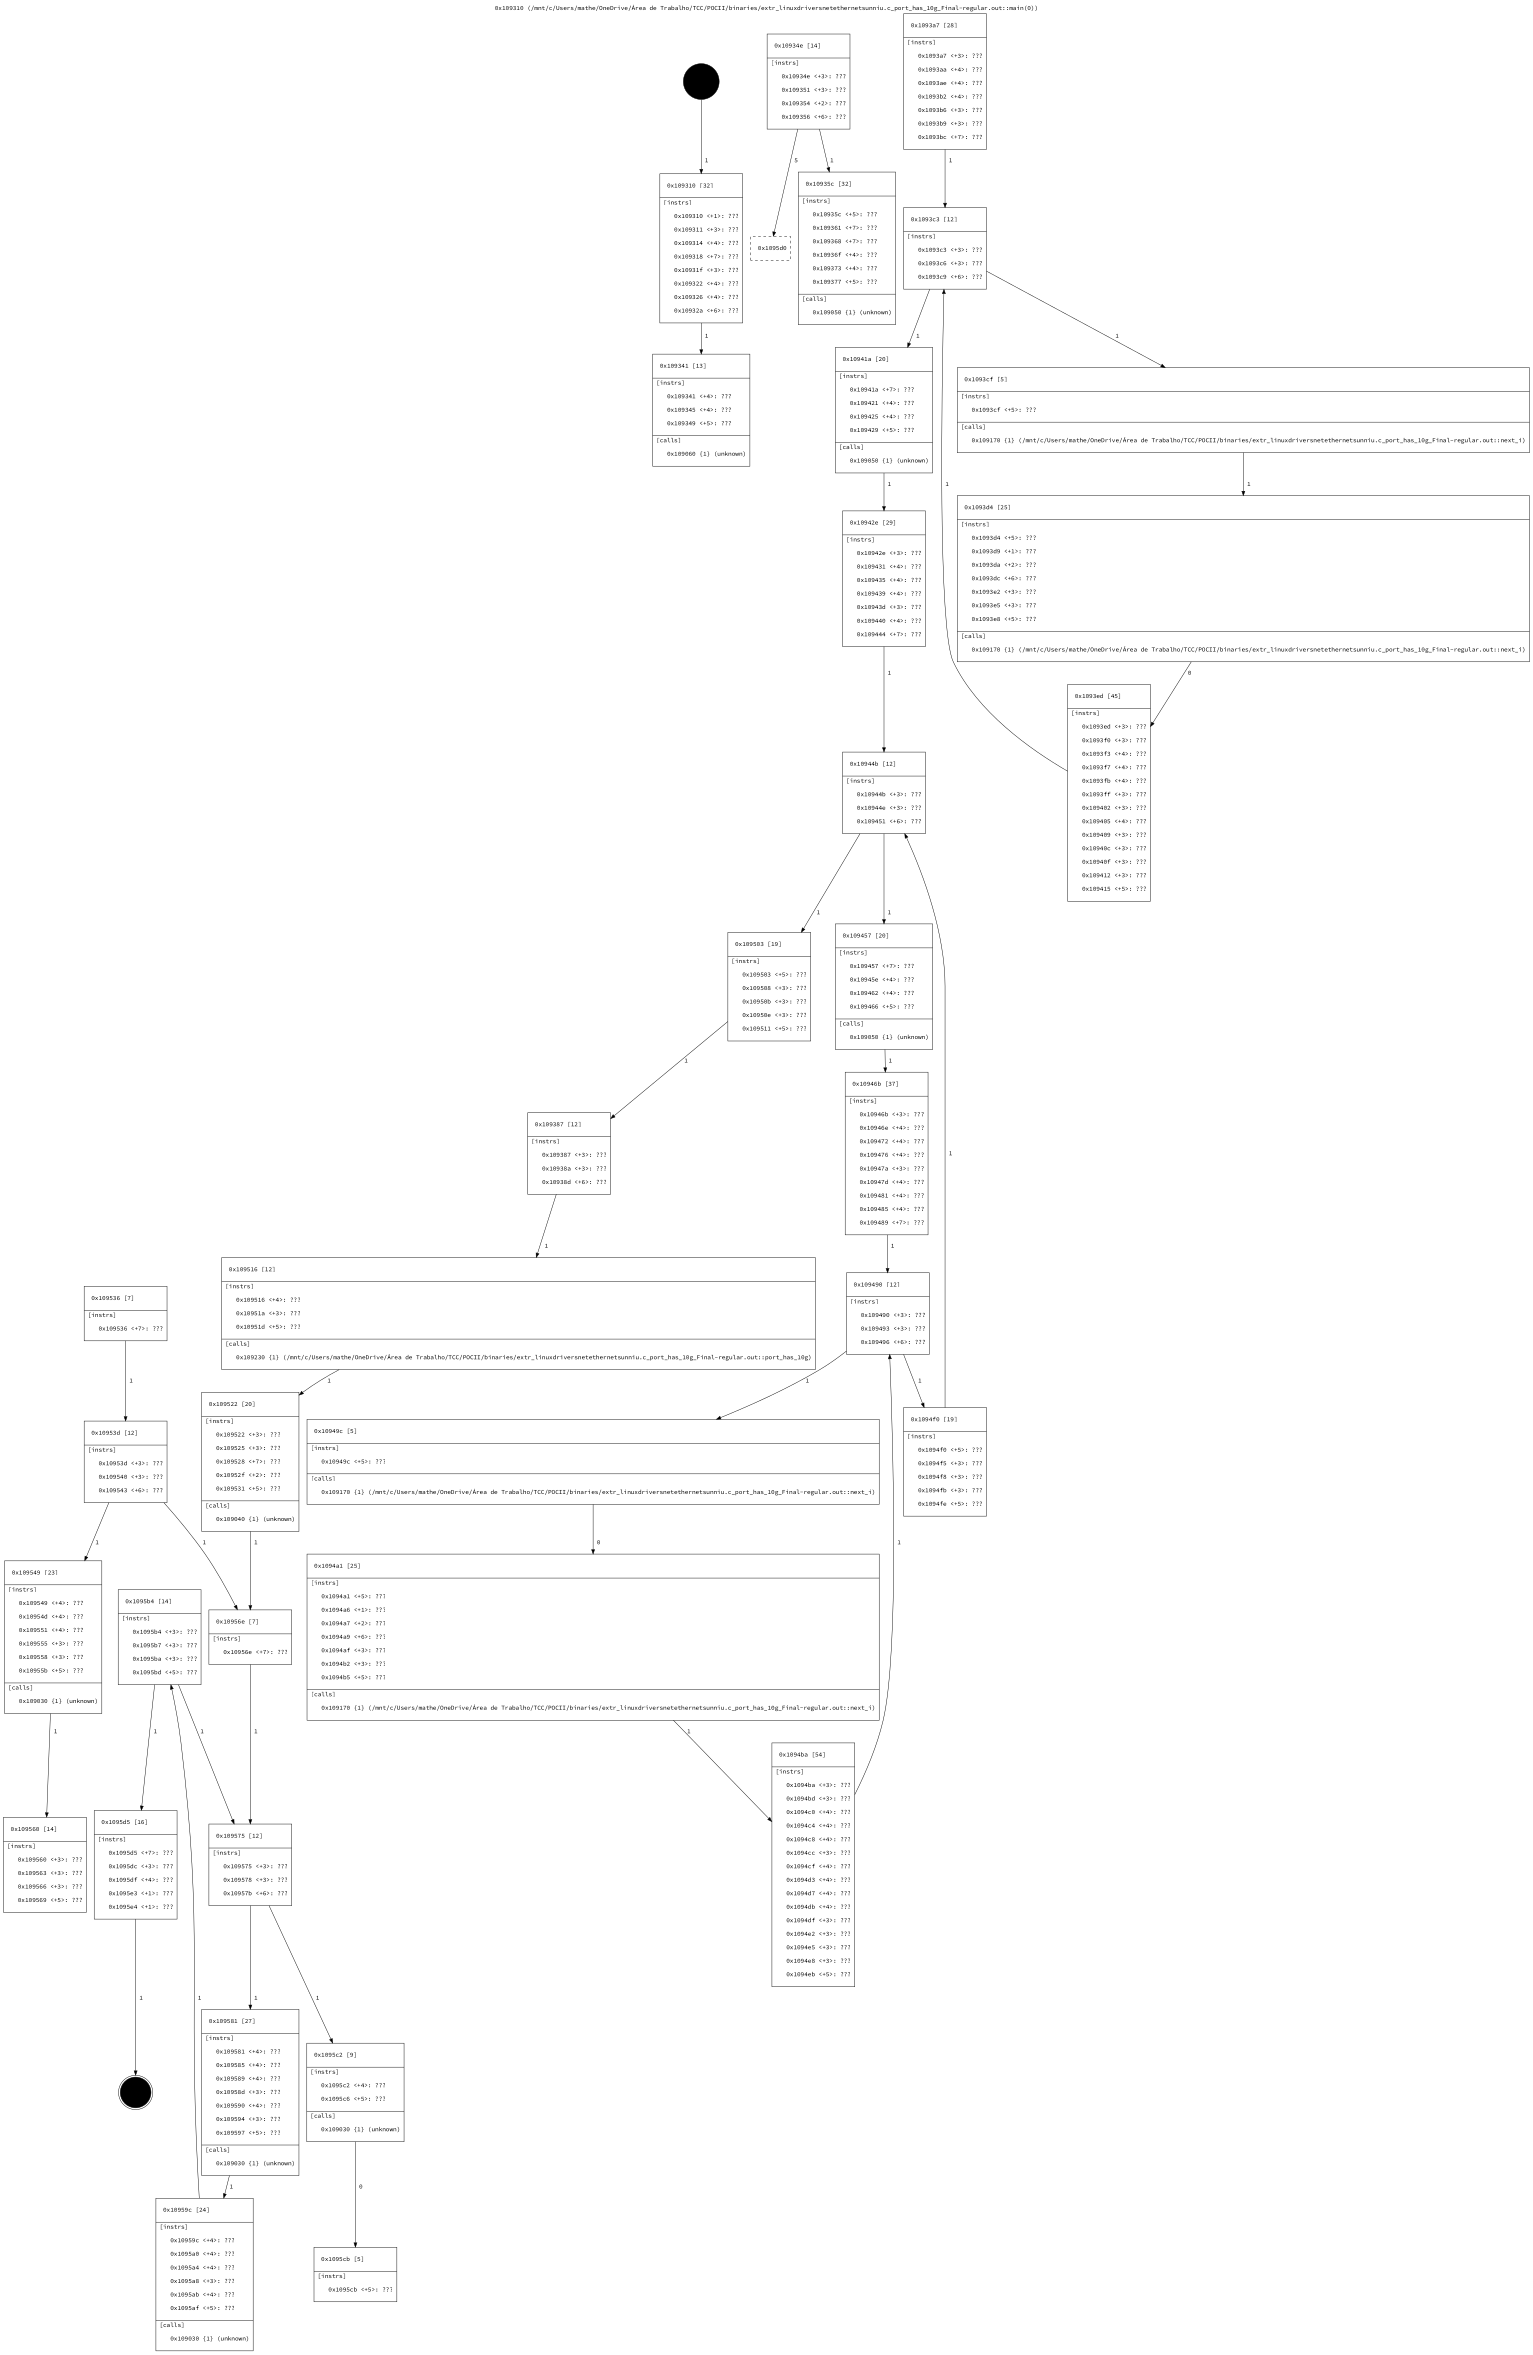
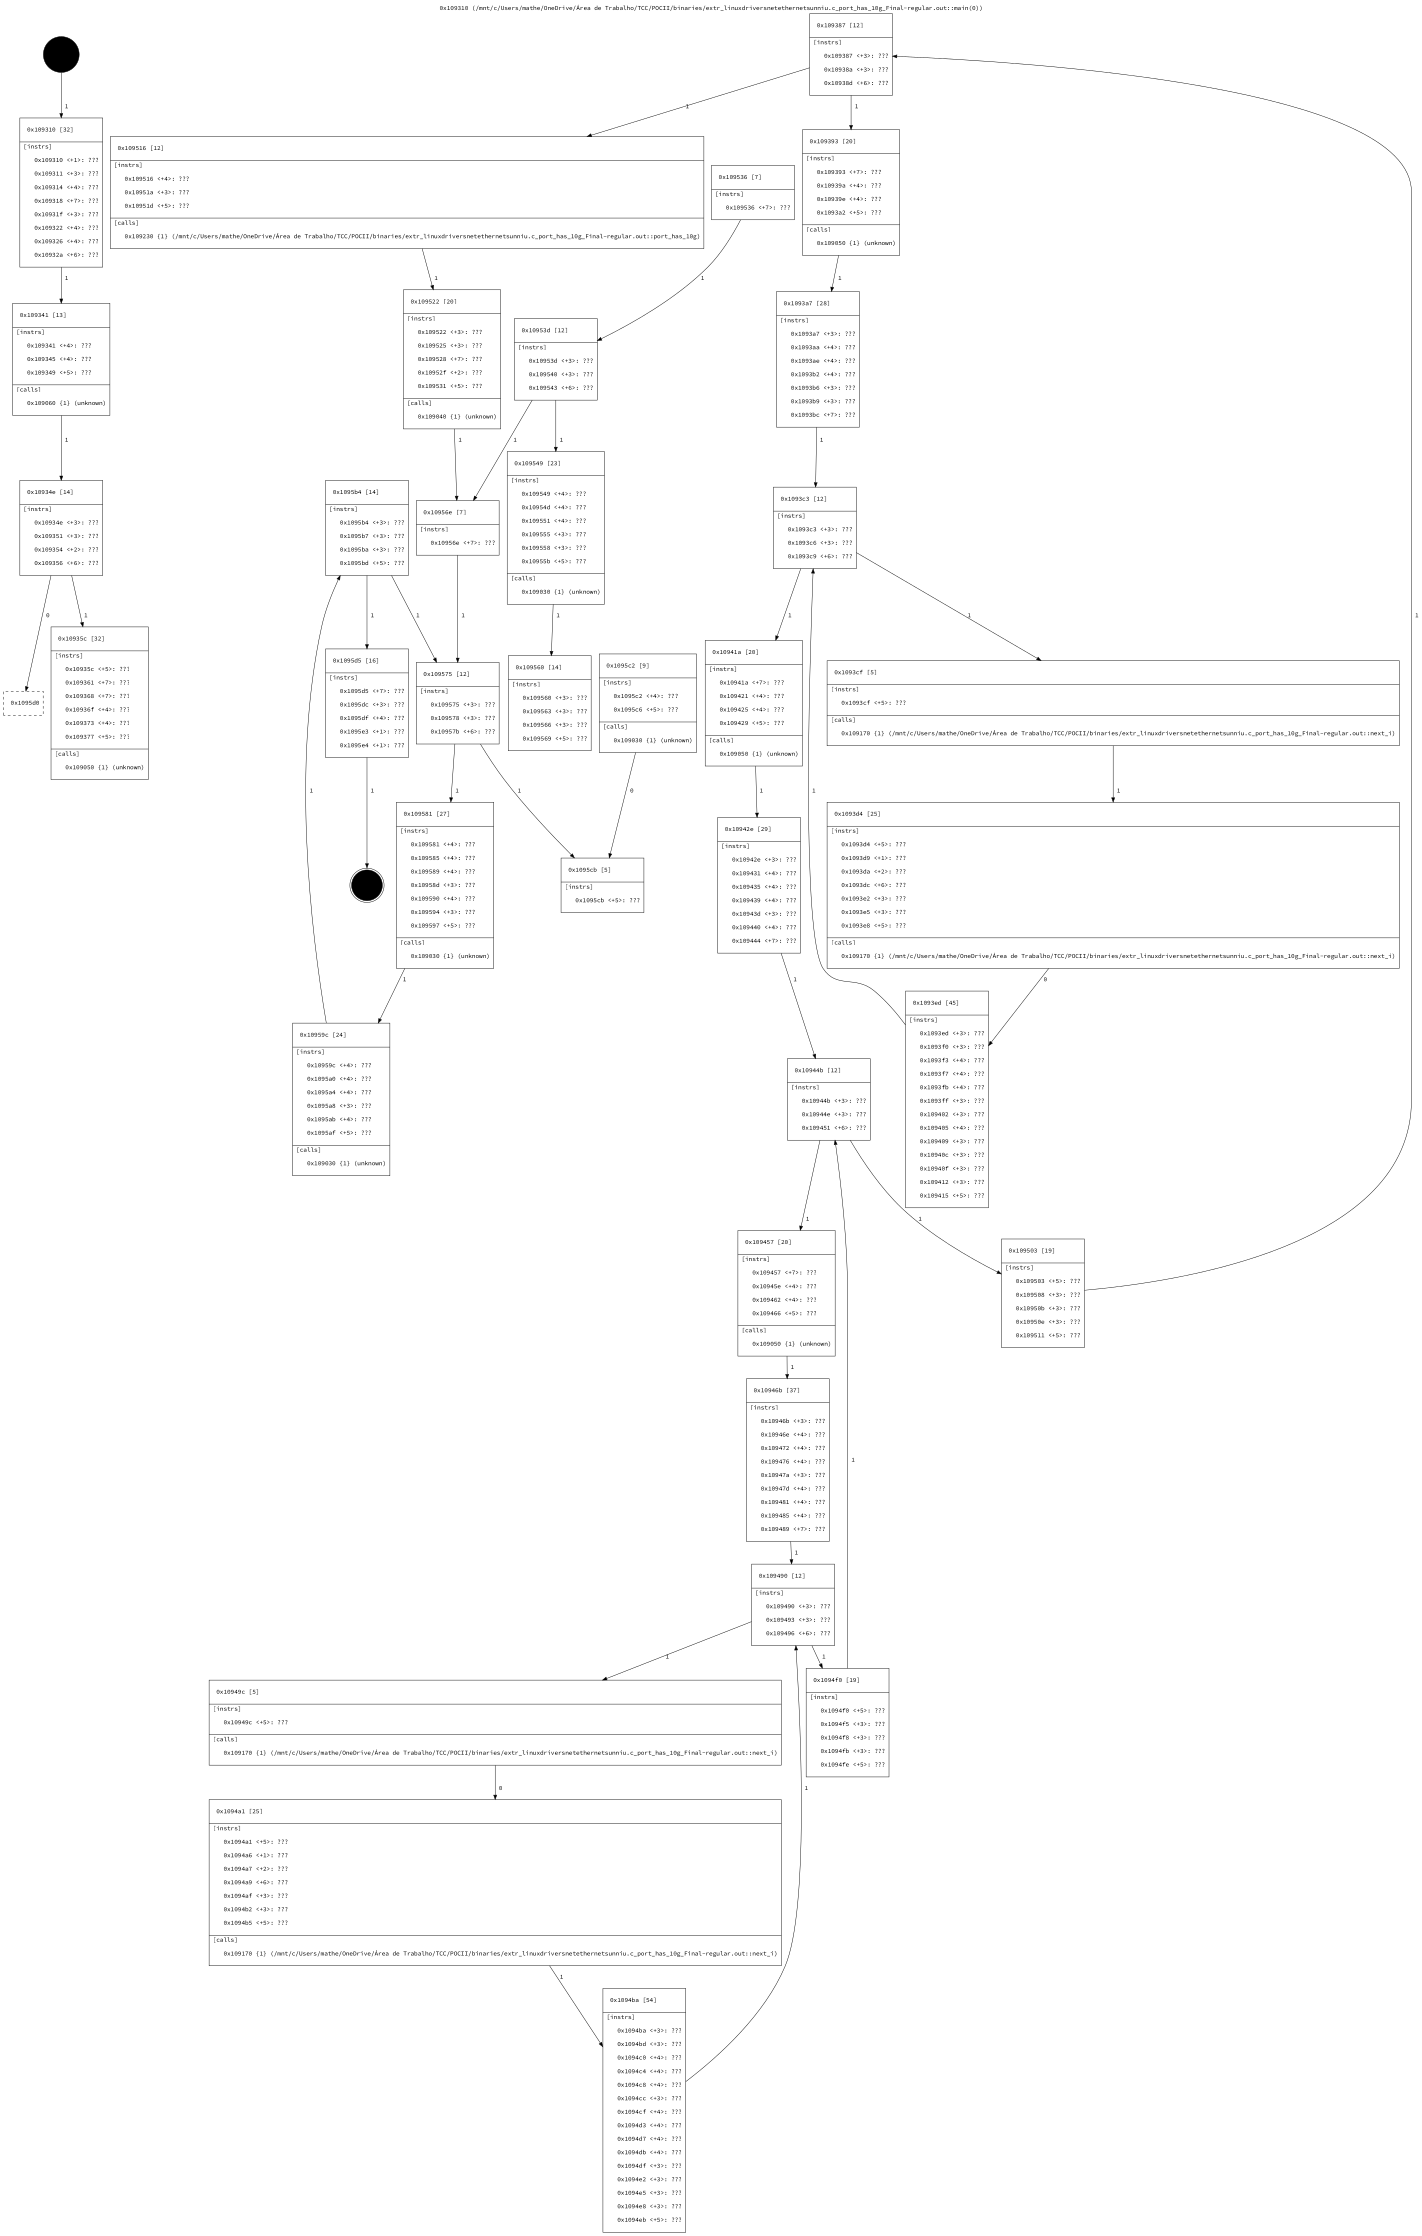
(794, 161) -> (46, 616)
none -> (851, 193)
none -> (61, 446)
(300, 1972) -> (522, 802)
